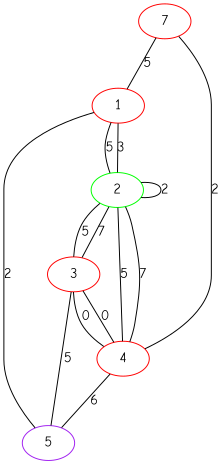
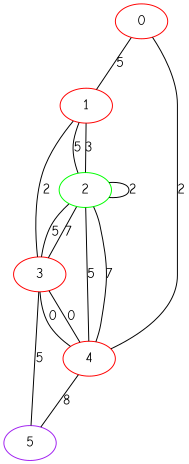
(165, 21) -> (142, 21)
(4, 249) -> (40, 185)
(94, 401) -> (67, 401)
